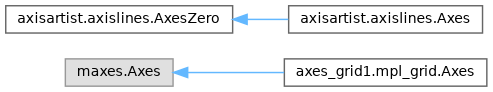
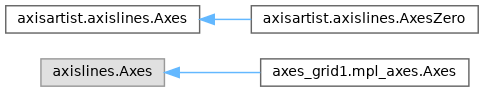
(268, 19) -> (233, 19)
(119, 73) -> (103, 73)
(386, 73) -> (365, 73)
